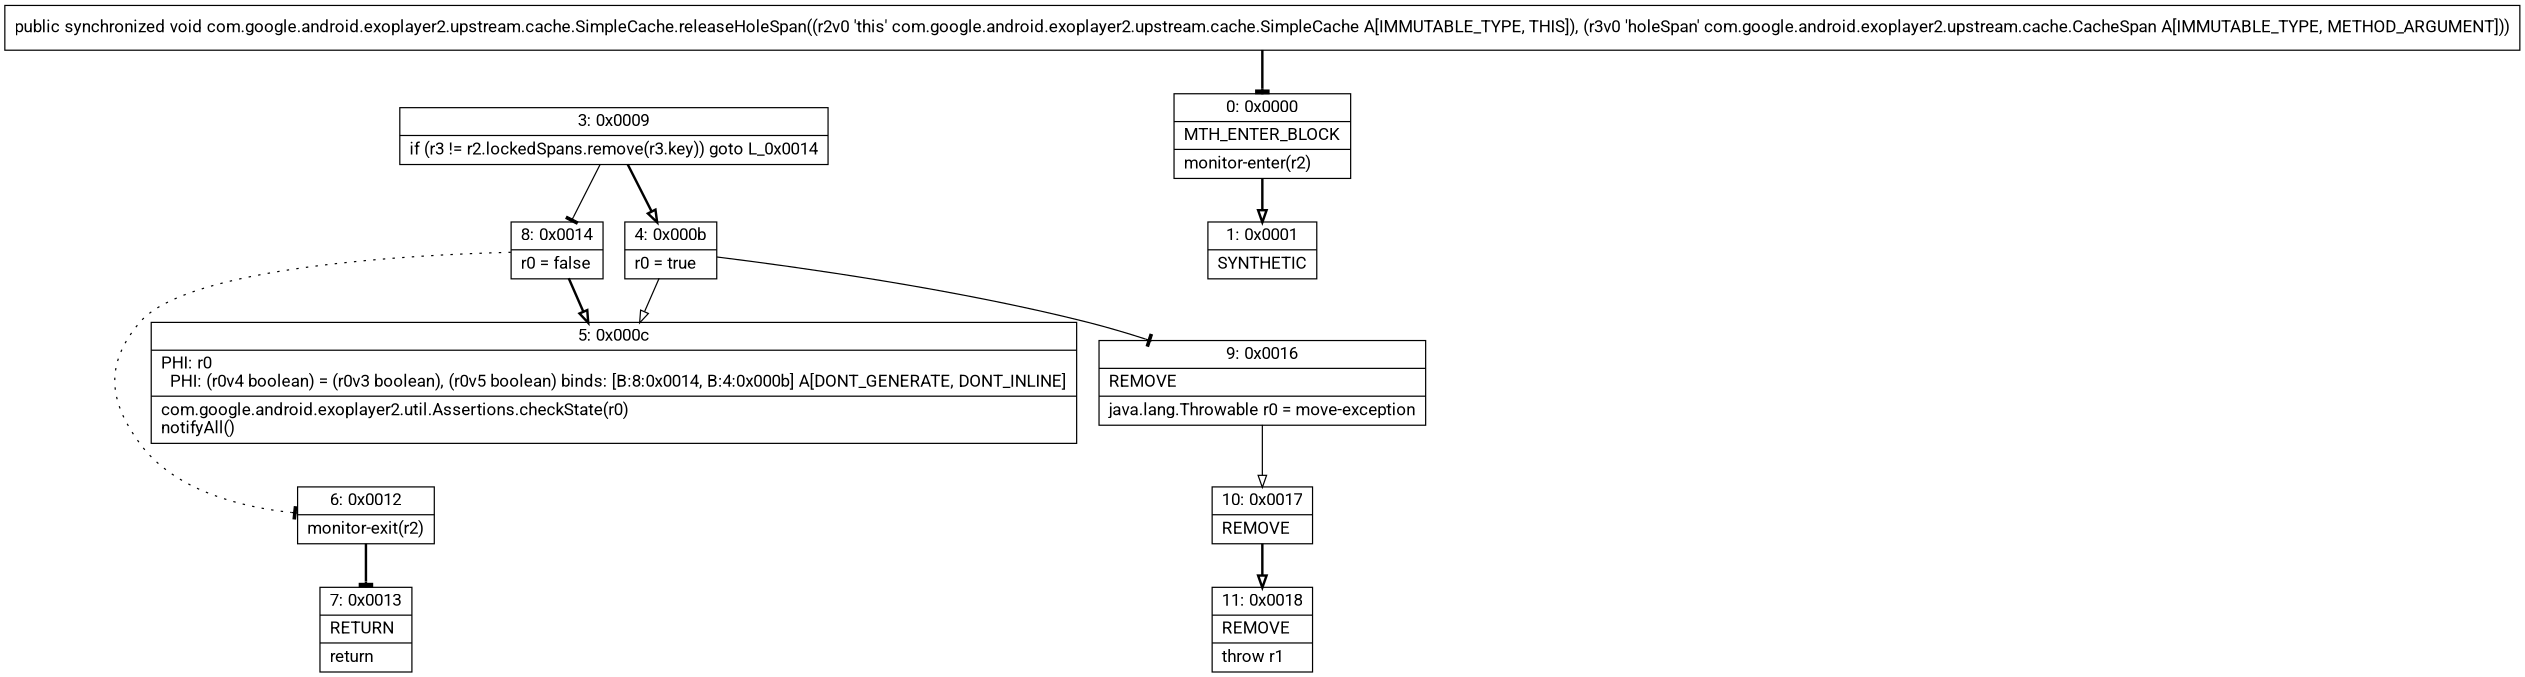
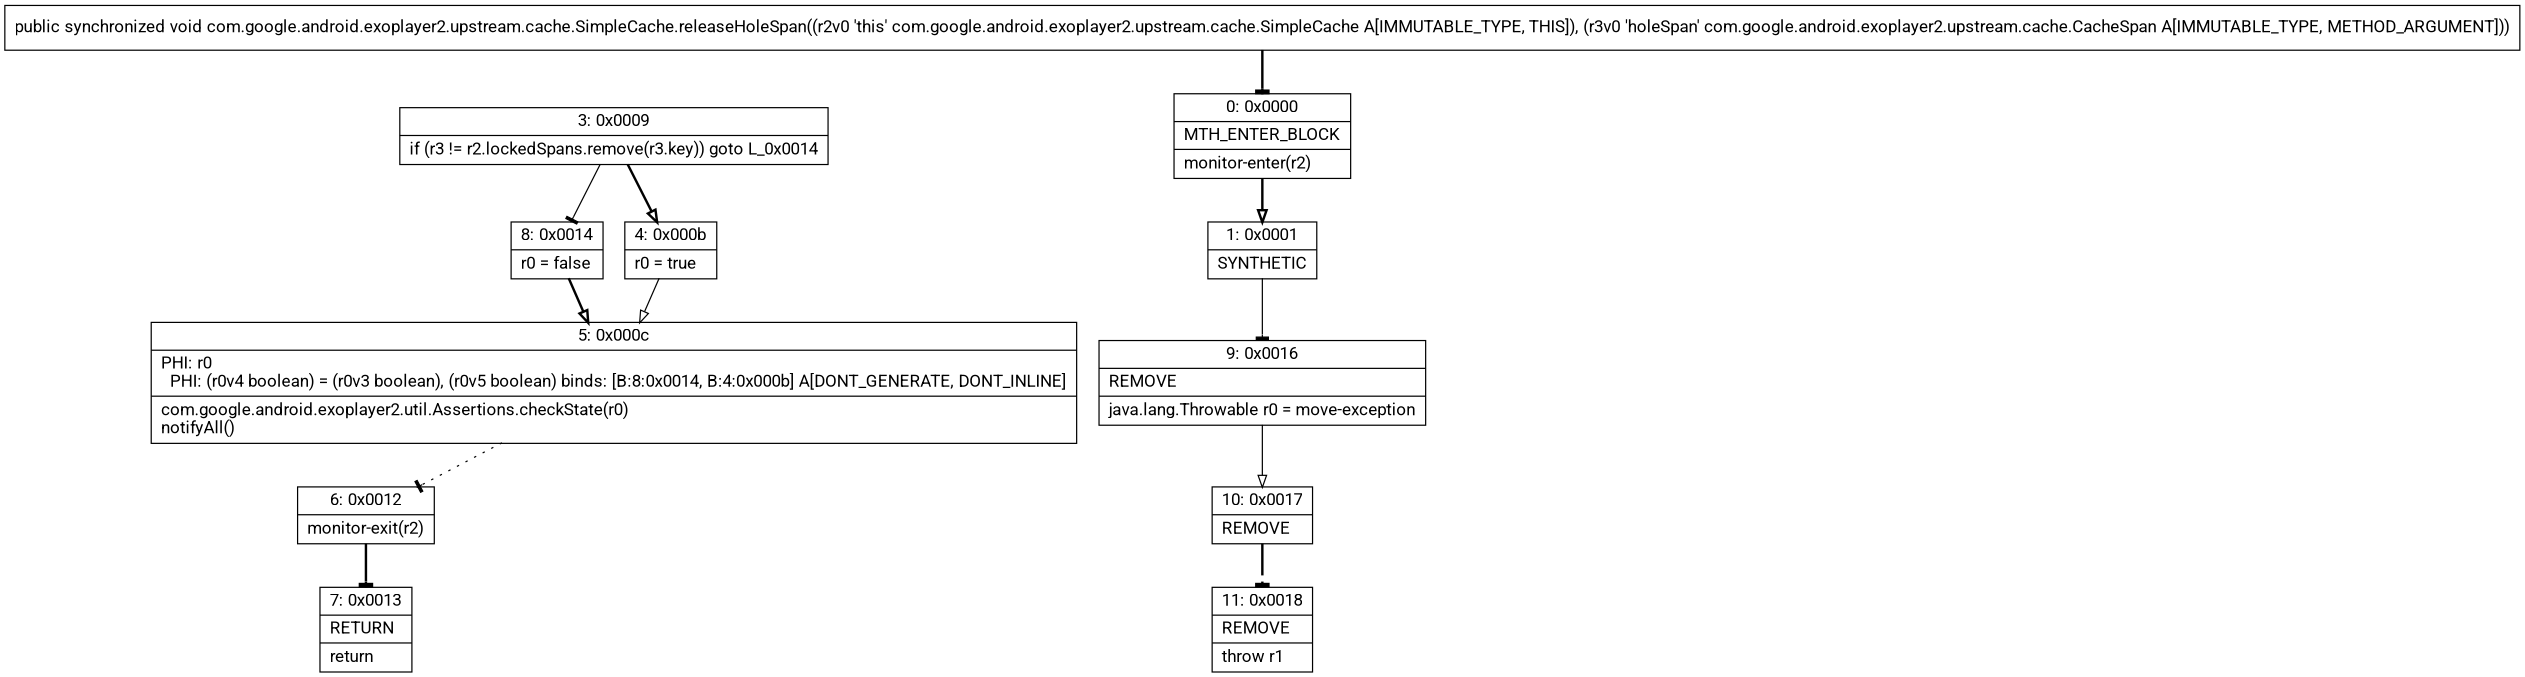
(933, 289) -> (1262, 306)
(172, 301) -> (462, 464)
(1262, 560) -> (1262, 560)
